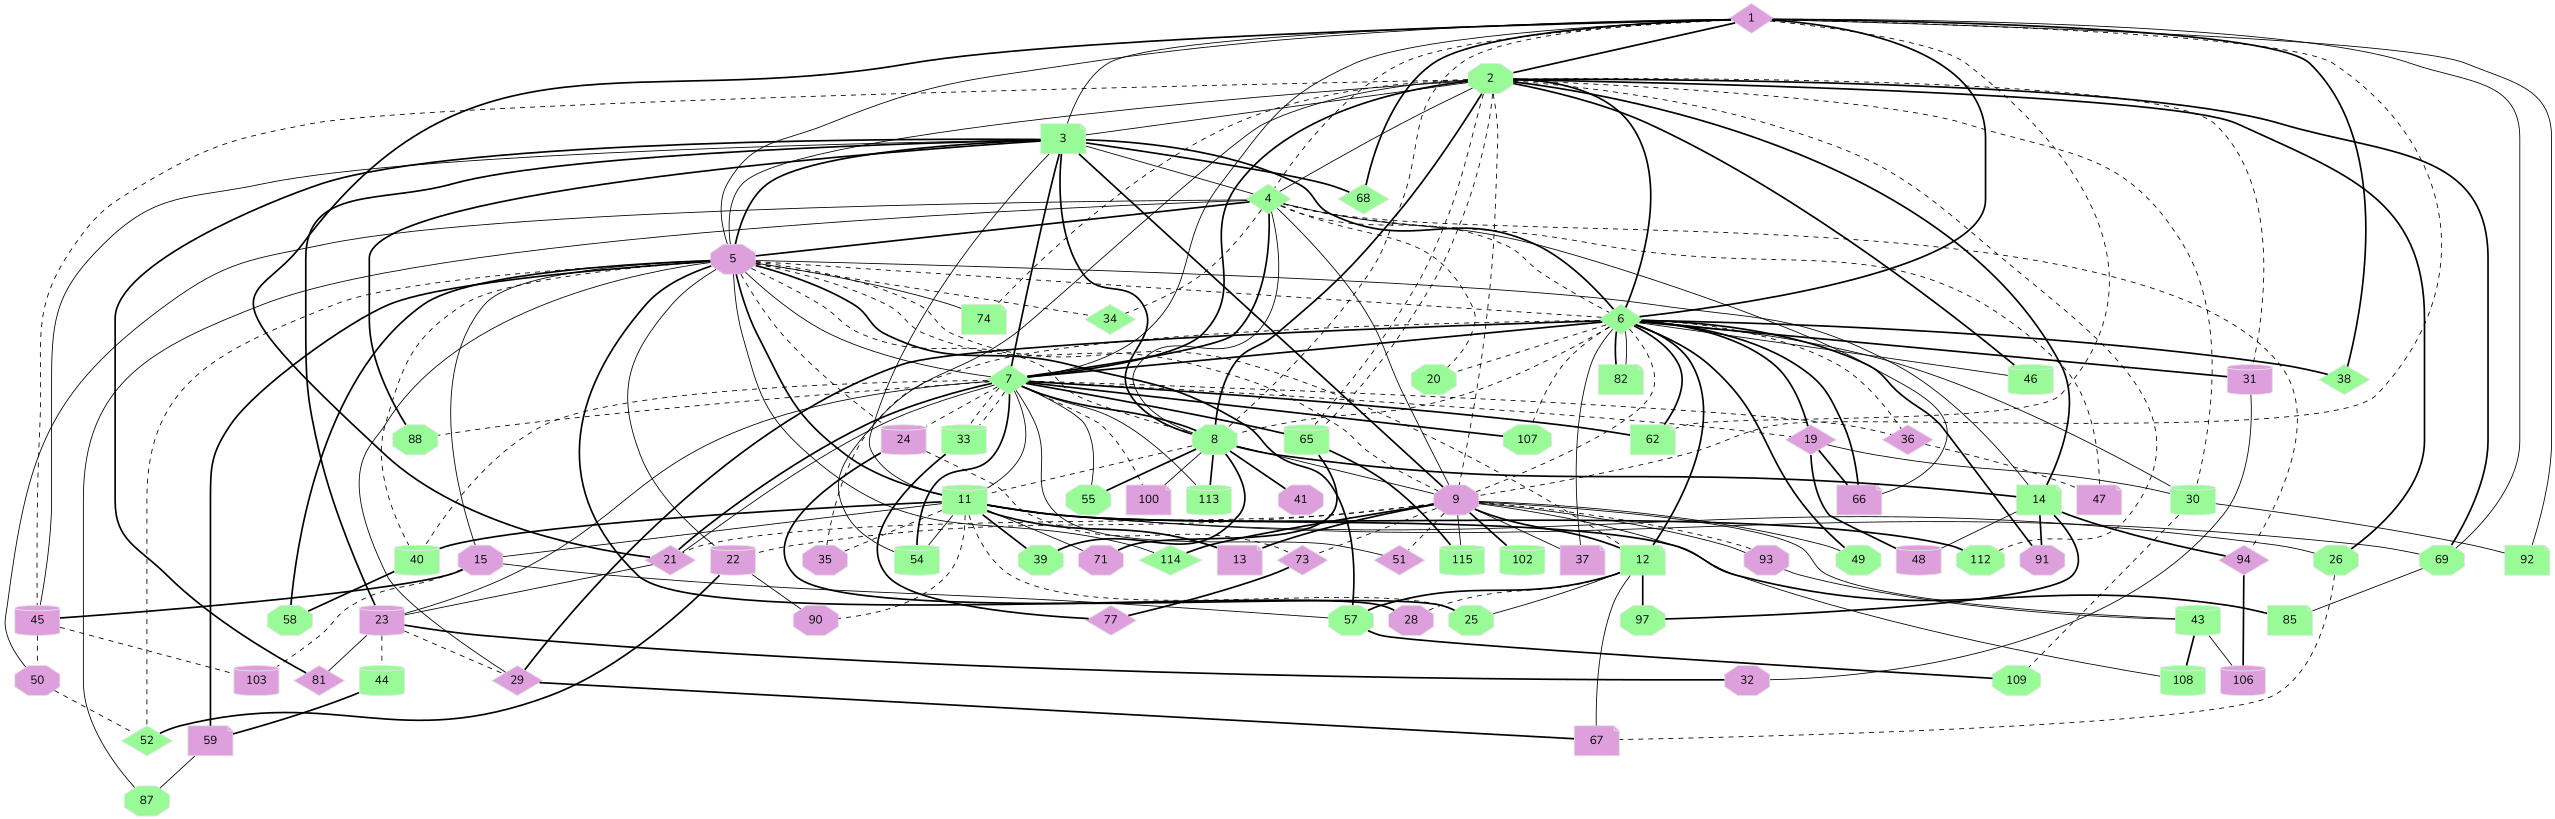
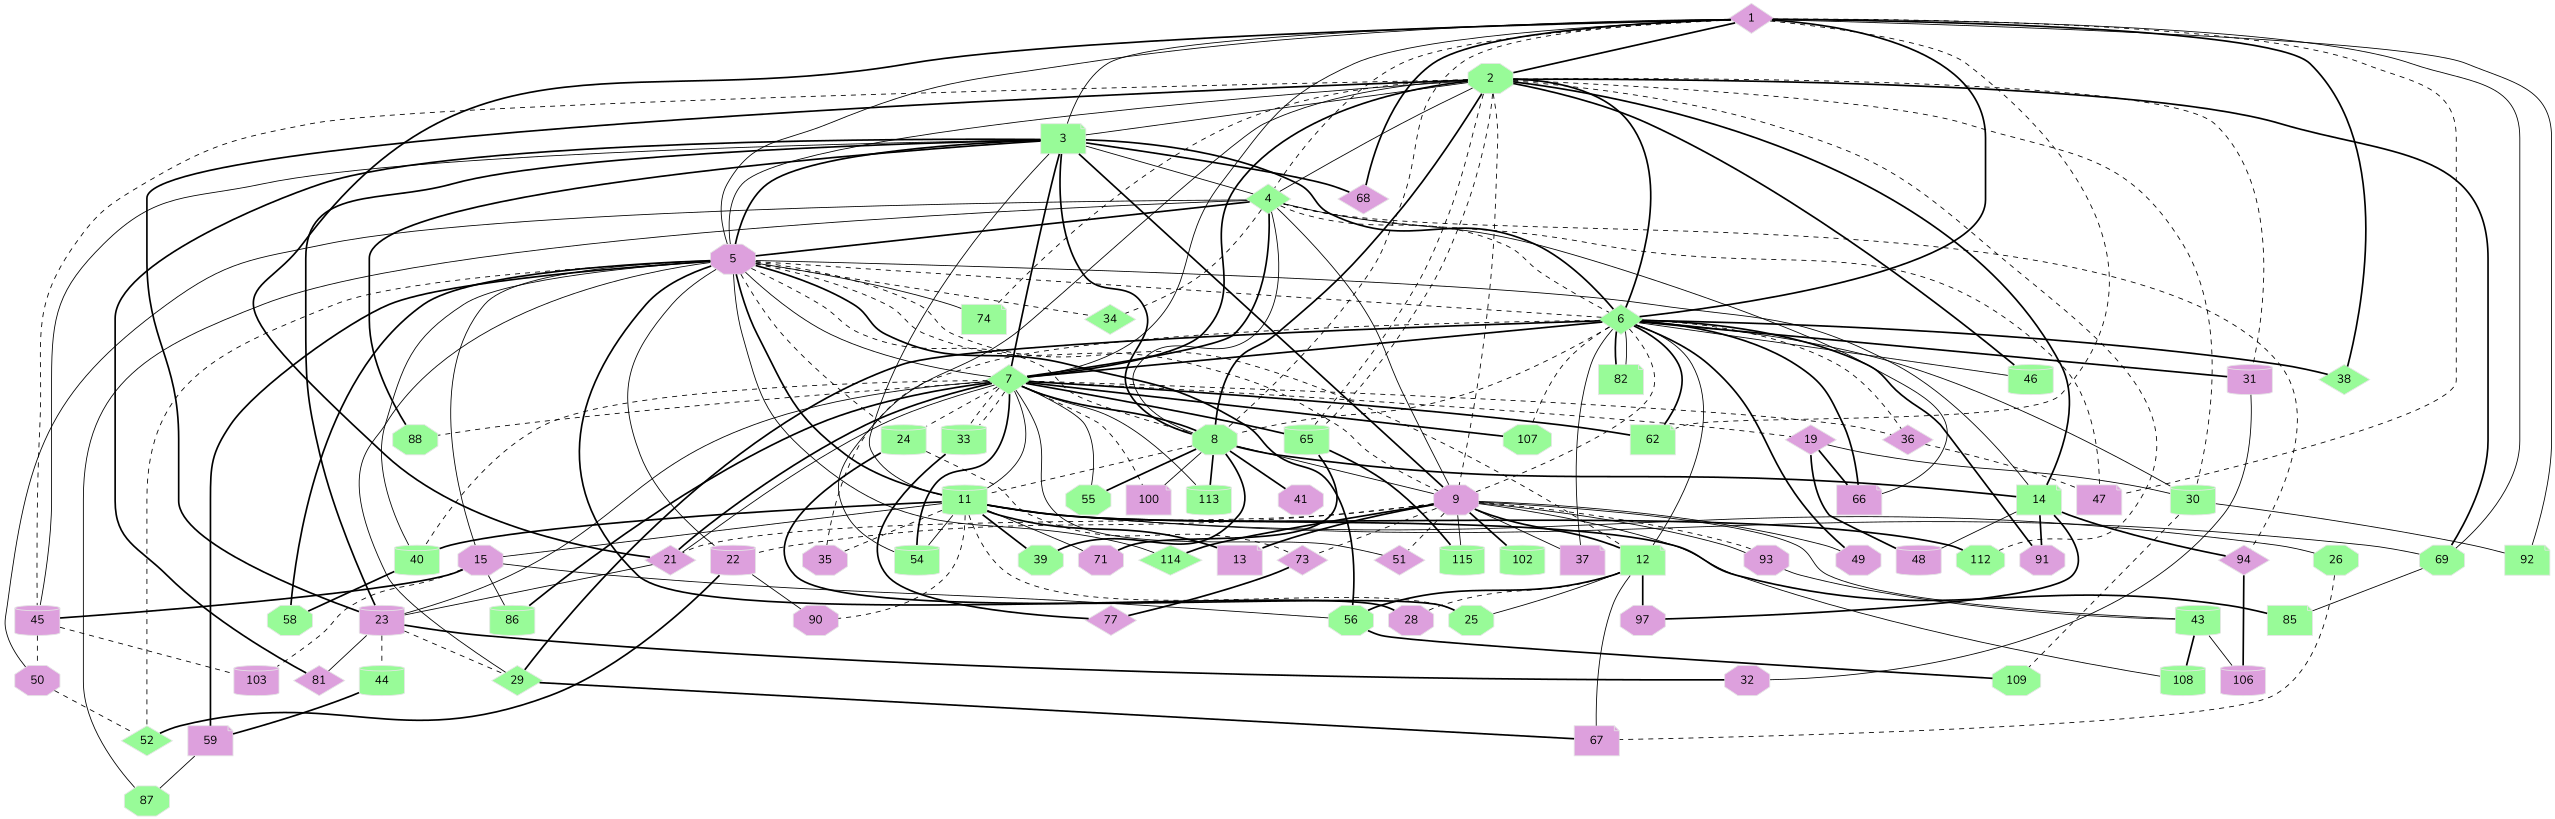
(2118, 105) -> (542, 130)
(1363, 199) -> (1363, 199)
(455, 311) -> (455, 311)
(1749, 348) -> none
(2389, 379) -> (2427, 88)
(1434, 380) -> none
(1703, 418) -> (1703, 418)
(904, 440) -> (904, 440)
(1858, 560) -> (1858, 560)
none -> (512, 620)
(1351, 620) -> (1351, 620)
(1643, 620) -> (1643, 620)
(517, 681) -> (517, 681)
